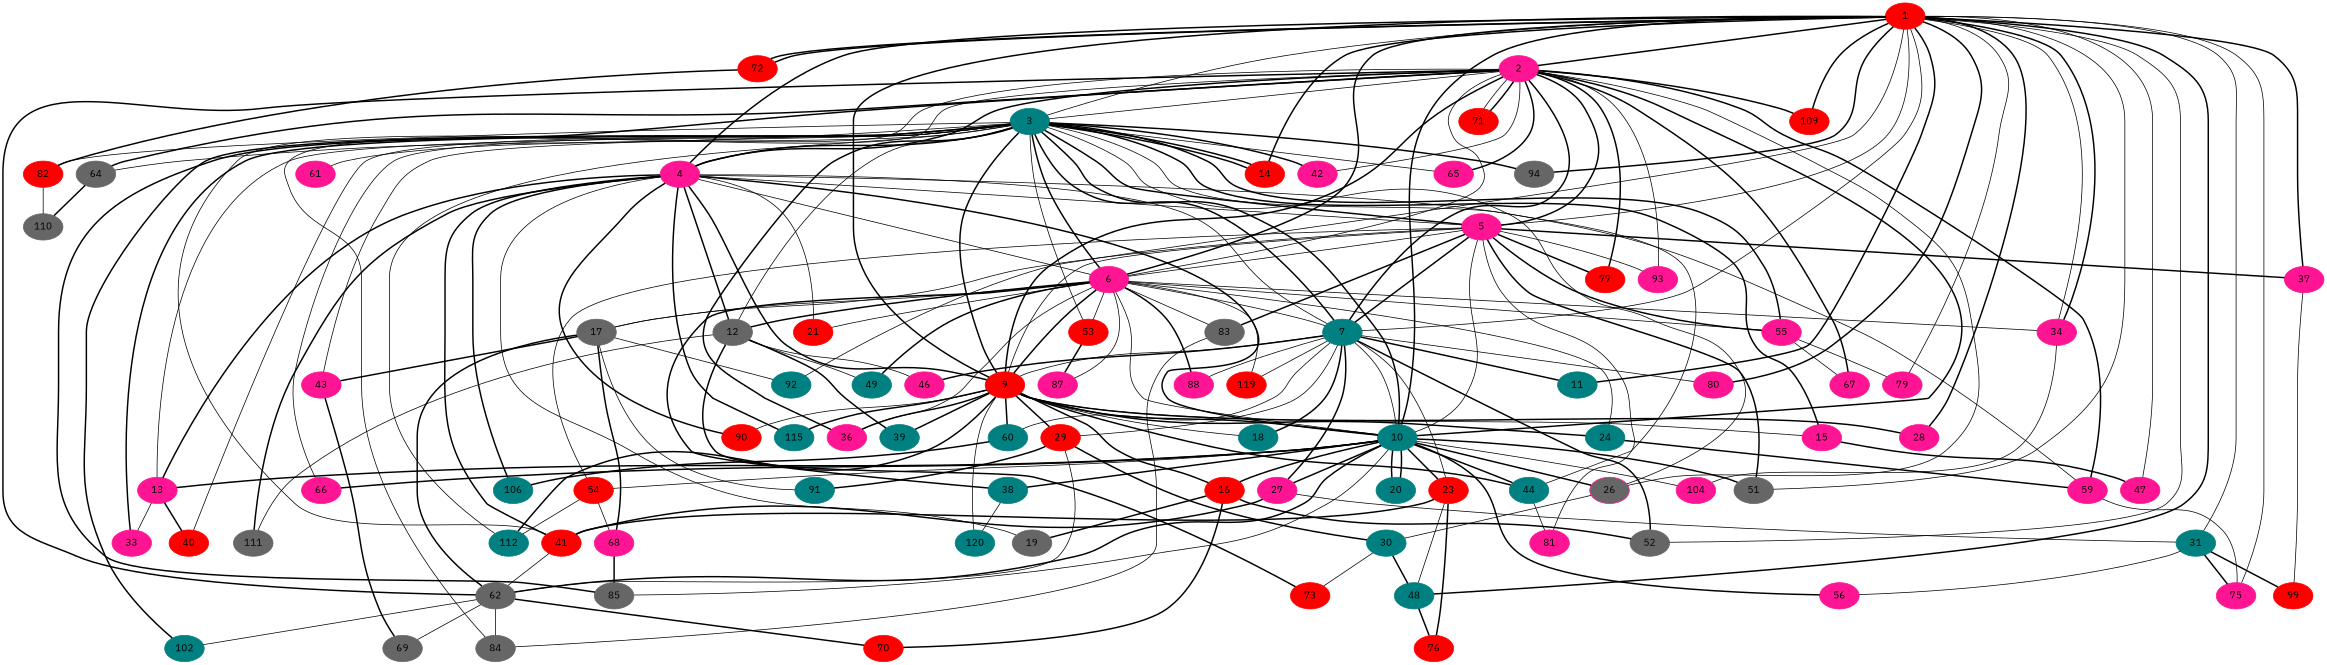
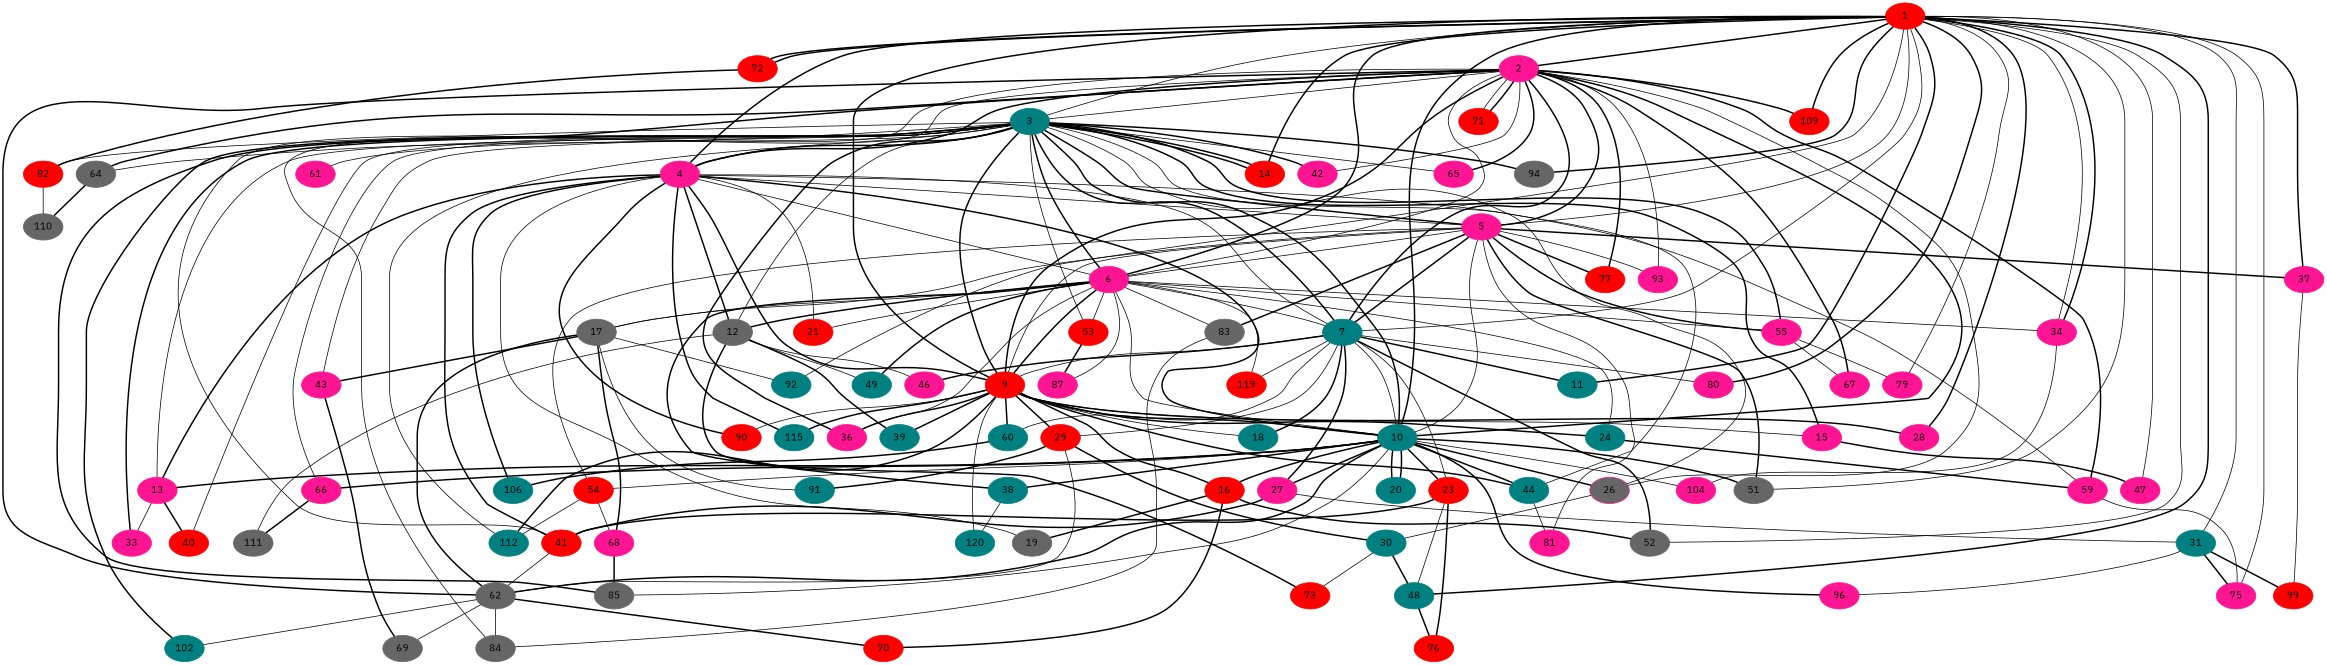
(375, 260) -> (287, 517)
(1194, 385) -> none
(1839, 596) -> (1839, 596)
